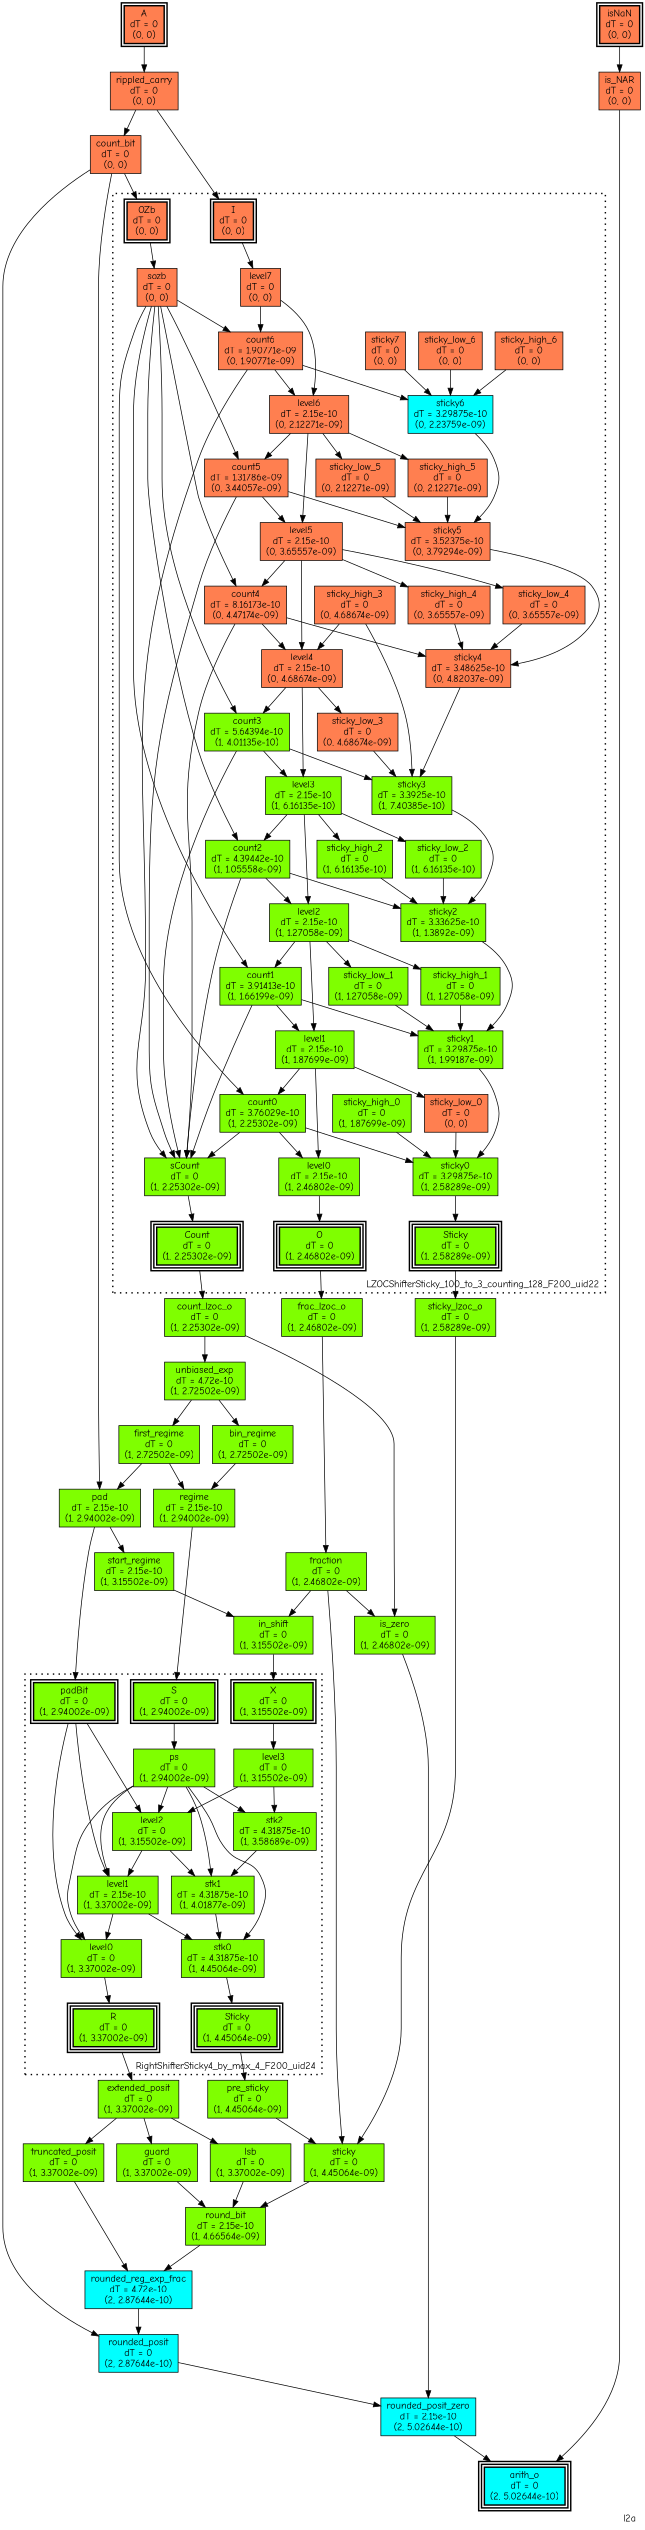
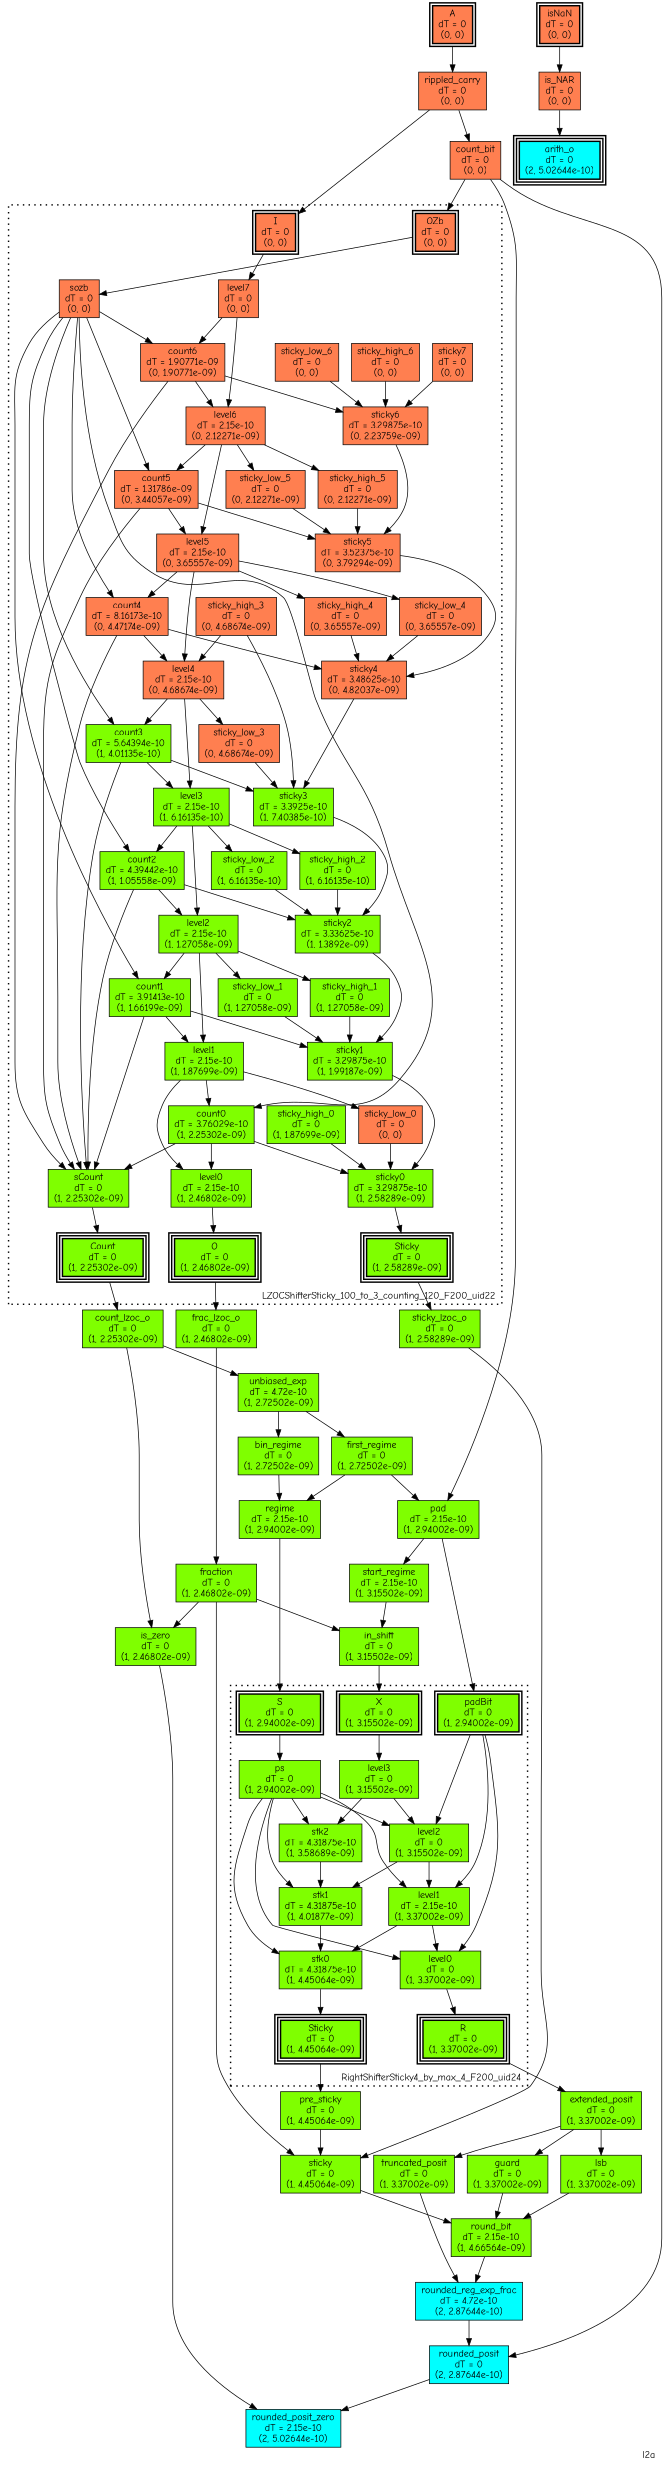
(450, 414) -> (386, 426)
(483, 1285) -> (379, 1296)
(470, 2447) -> none
